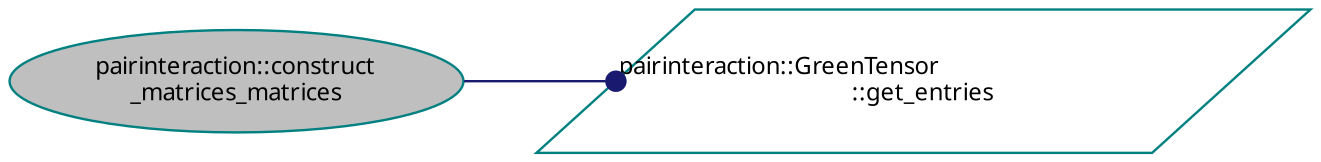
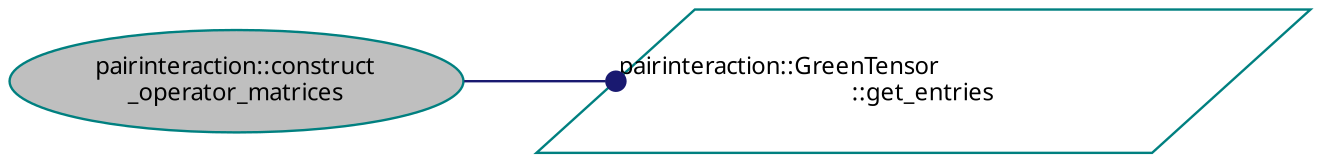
(236, 81) -> (236, 81)
